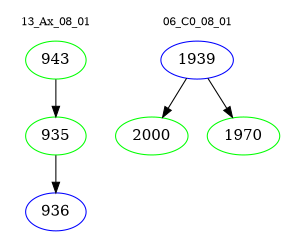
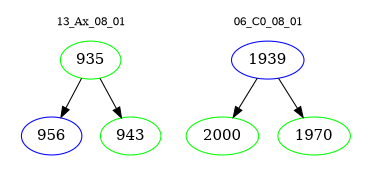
(56, 93) -> (108, 93)
(56, 212) -> (52, 136)
